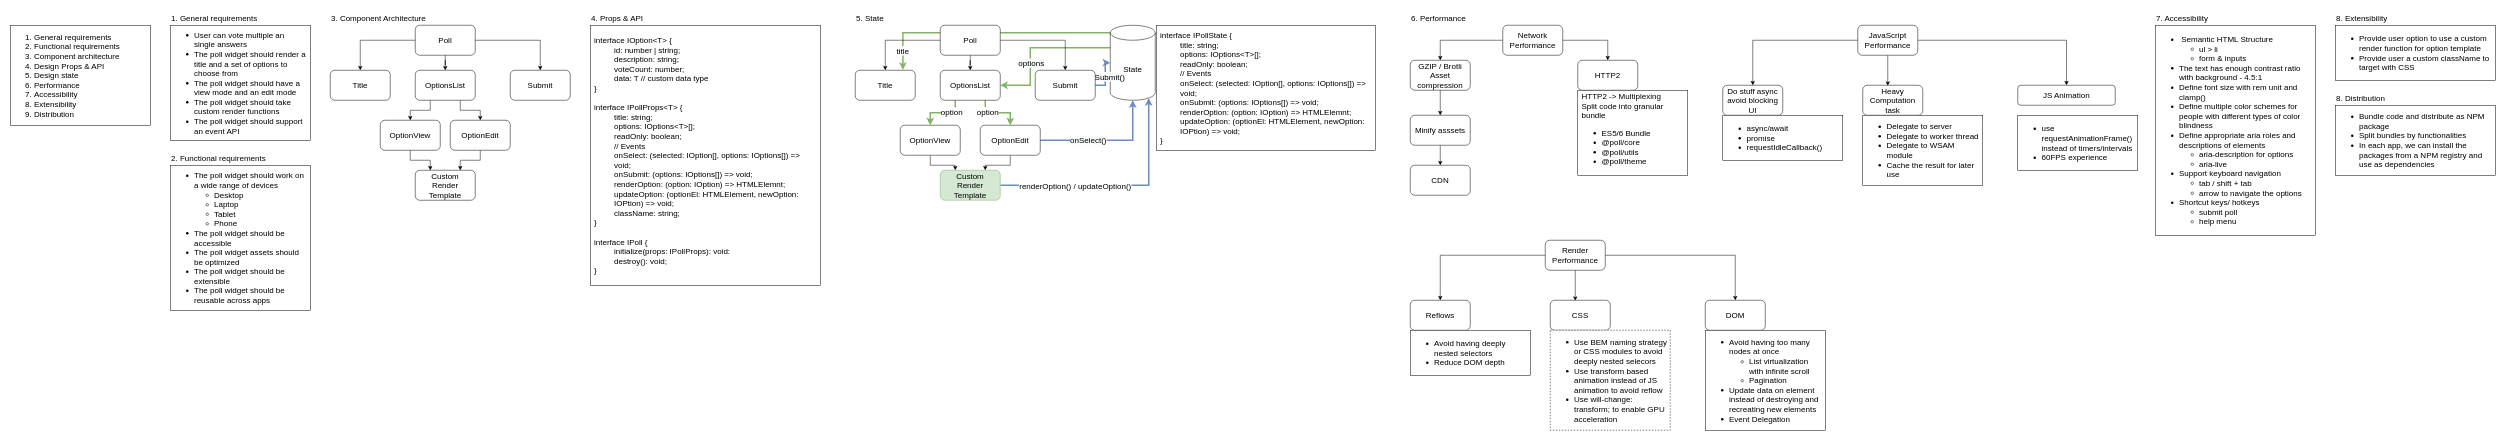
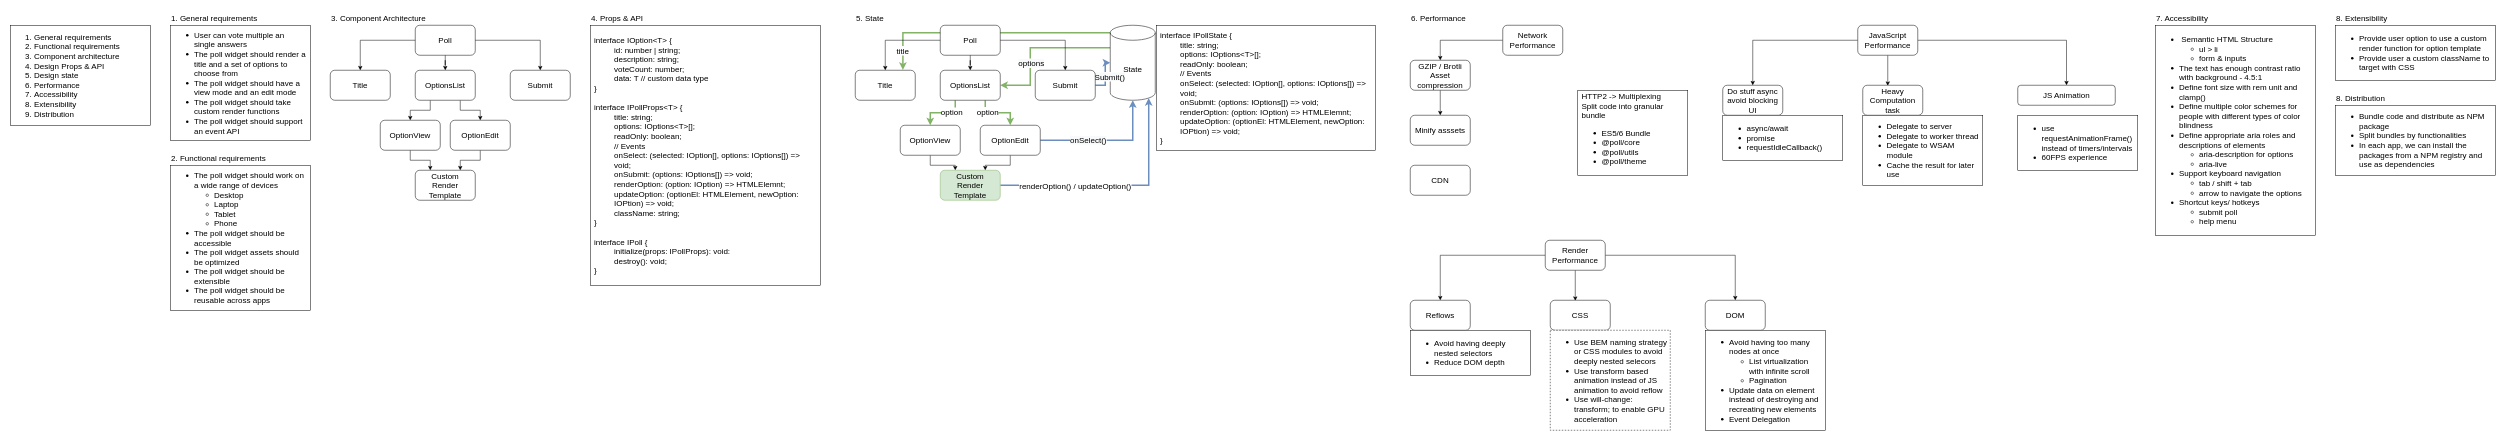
(1608, 55) -> none
(1608, 75) -> none
(1440, 160) -> none
